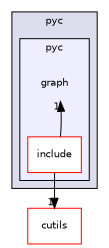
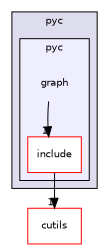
(61, 124) -> (48, 114)
